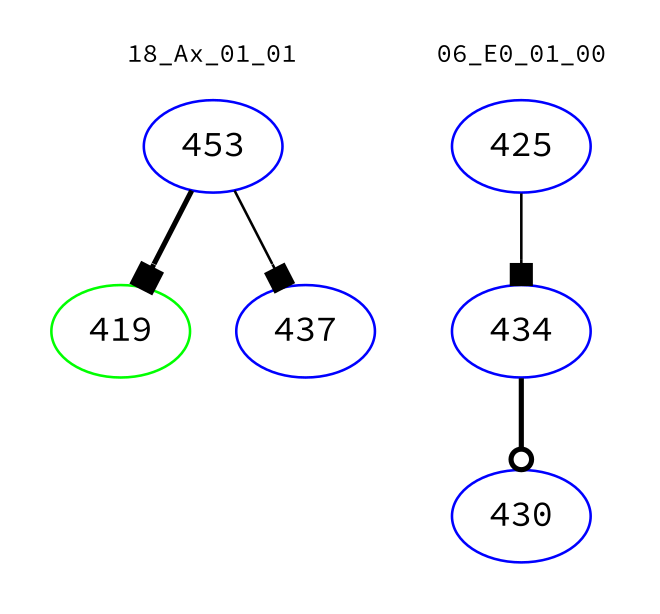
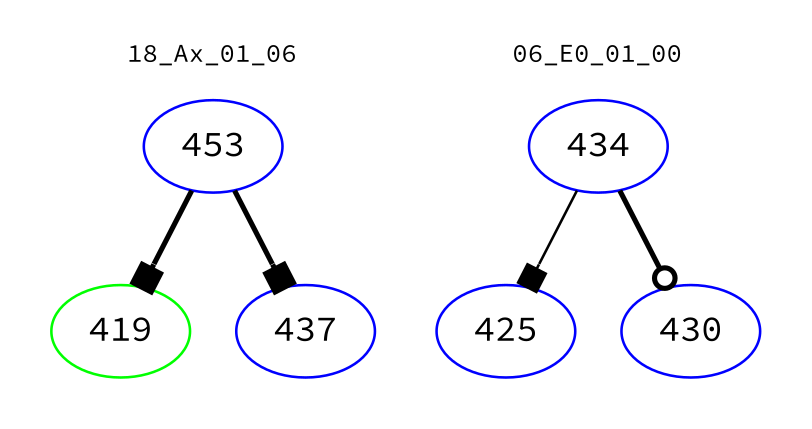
(213, 55) -> (213, 55)
(521, 226) -> (558, 227)
(253, 227) -> (253, 227)
